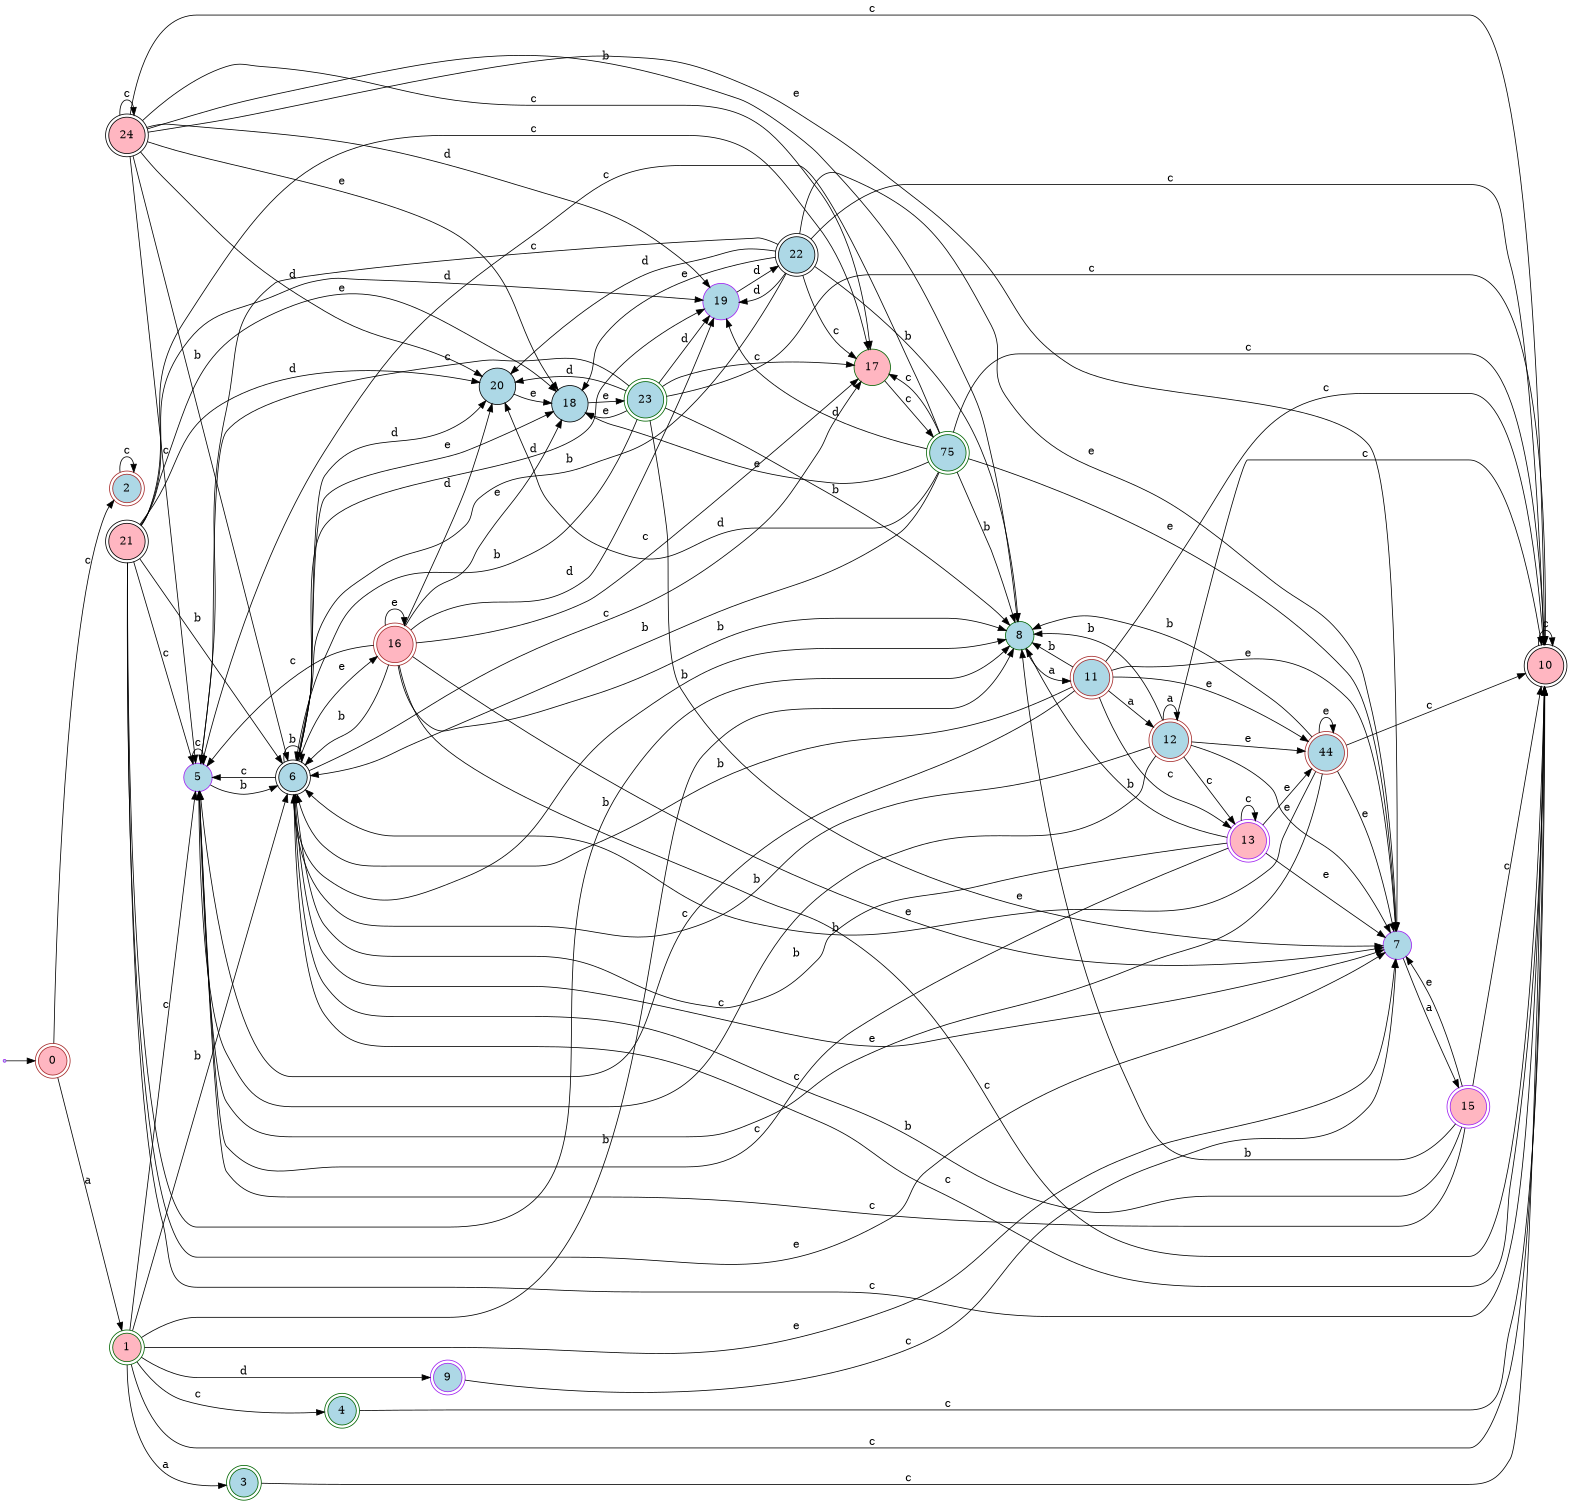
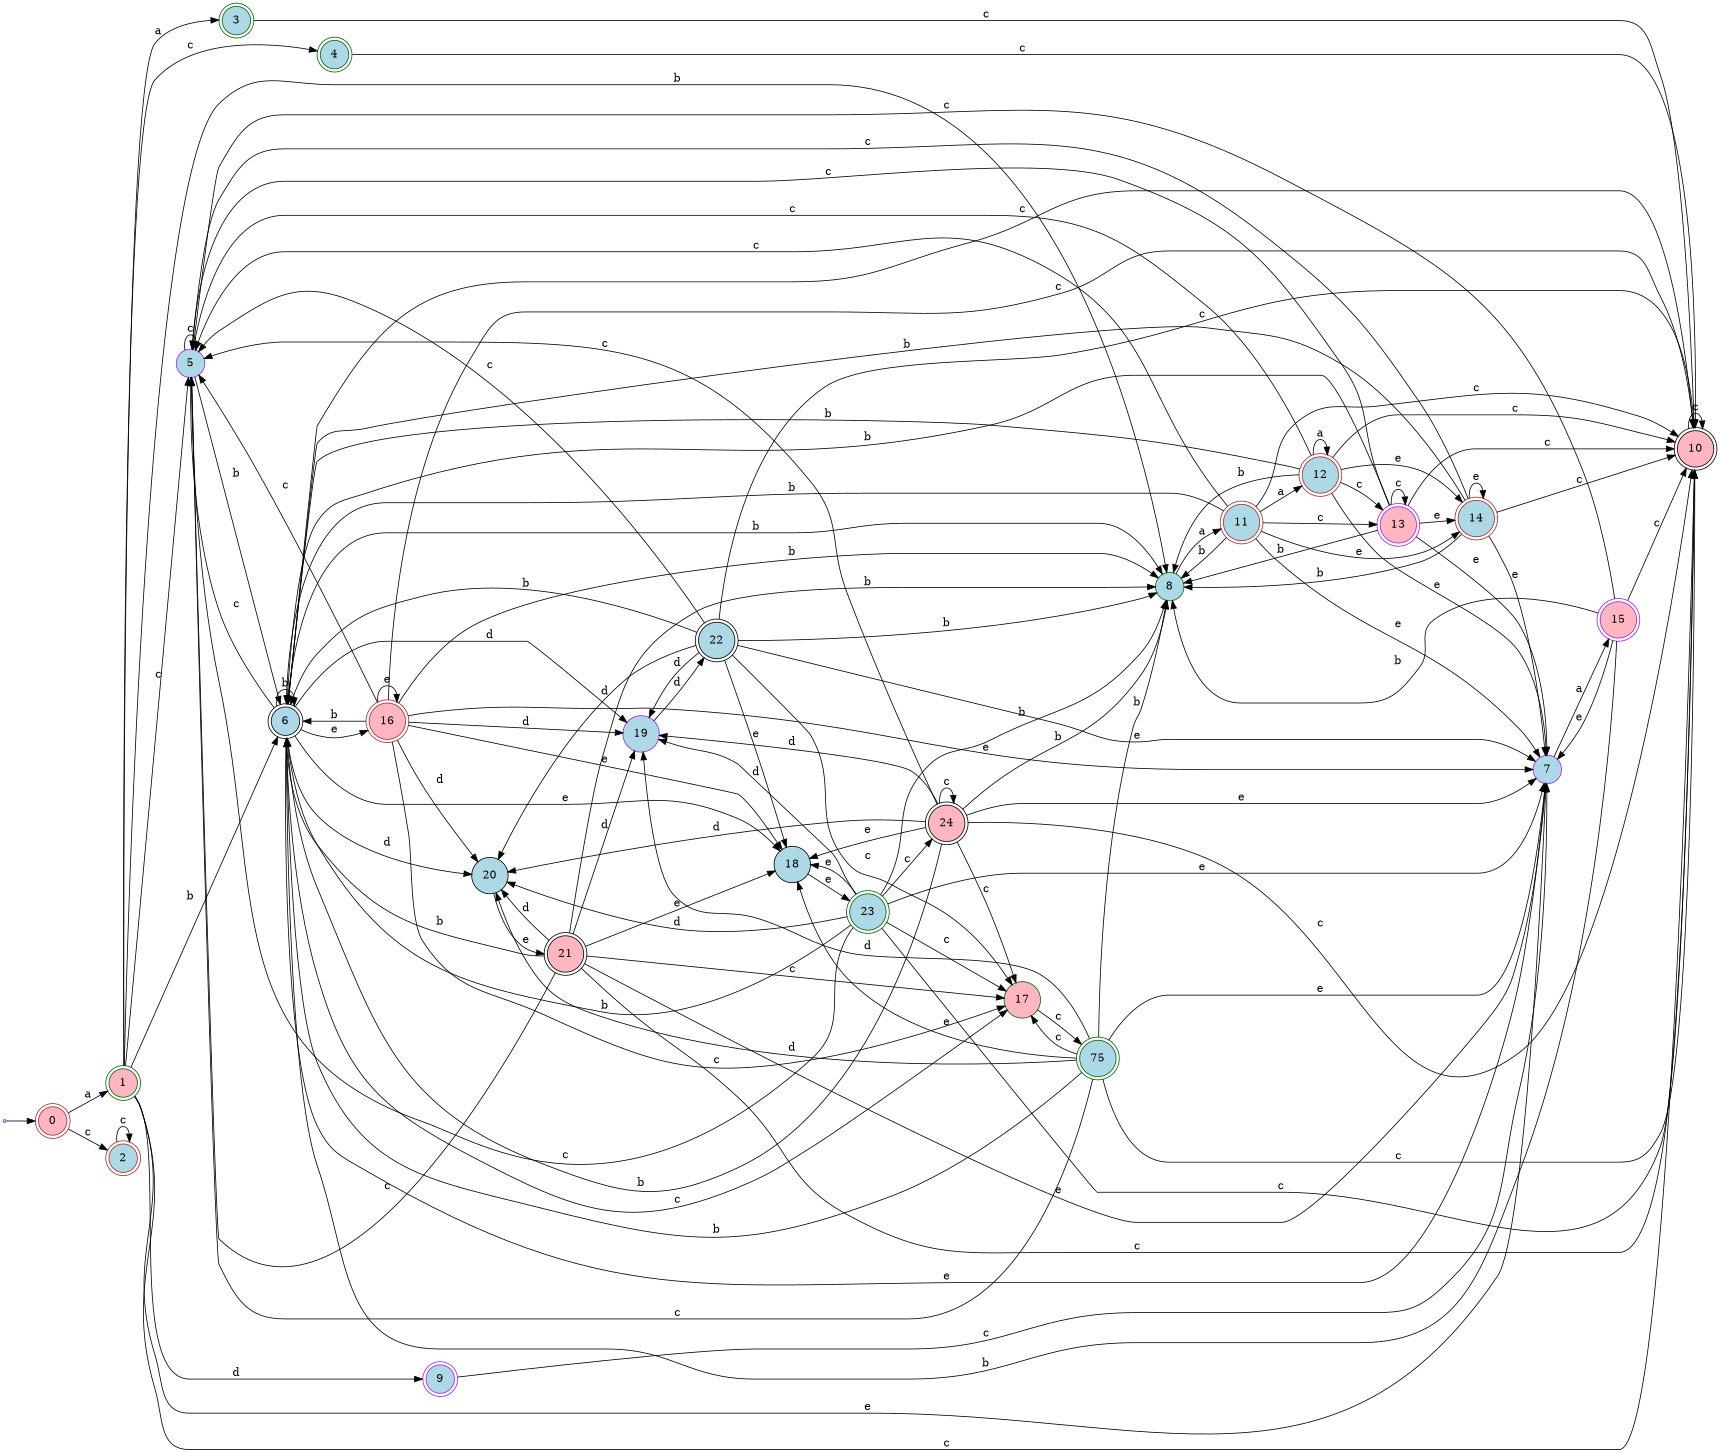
(528, 399) -> (508, 929)
none -> (1525, 449)
(1326, 753) -> (1476, 519)
none -> (905, 871)
